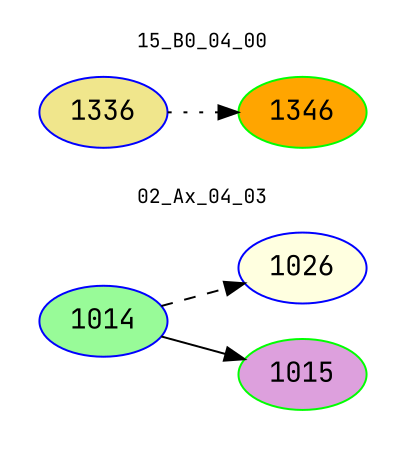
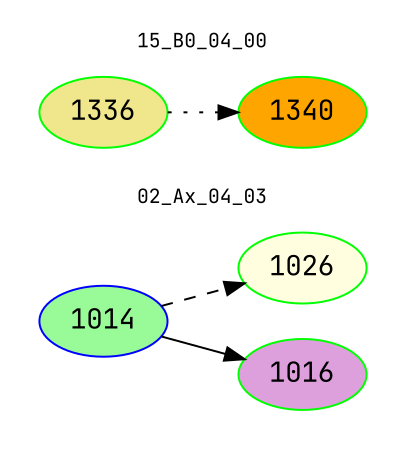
(103, 112) -> (103, 112)
(303, 112) -> (303, 112)
(303, 268) -> (303, 268)
(303, 374) -> (303, 374)
